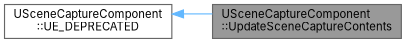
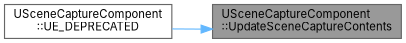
(198, 14) -> (187, 29)
